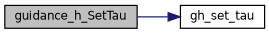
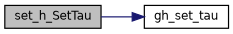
(71, 17) -> (53, 17)
